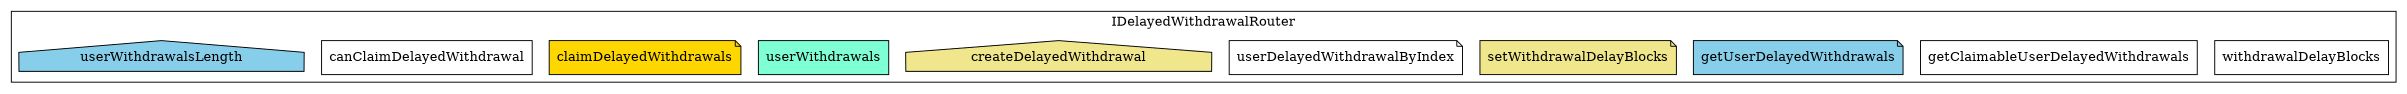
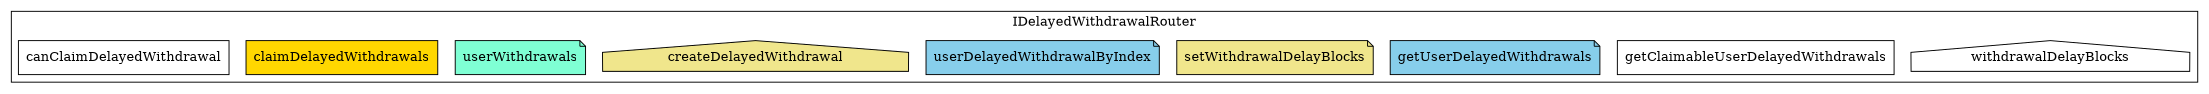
(162, 58) -> none
(645, 58) -> (342, 58)
(824, 58) -> (520, 58)
(1346, 58) -> (1043, 58)
(2302, 58) -> (2050, 58)
